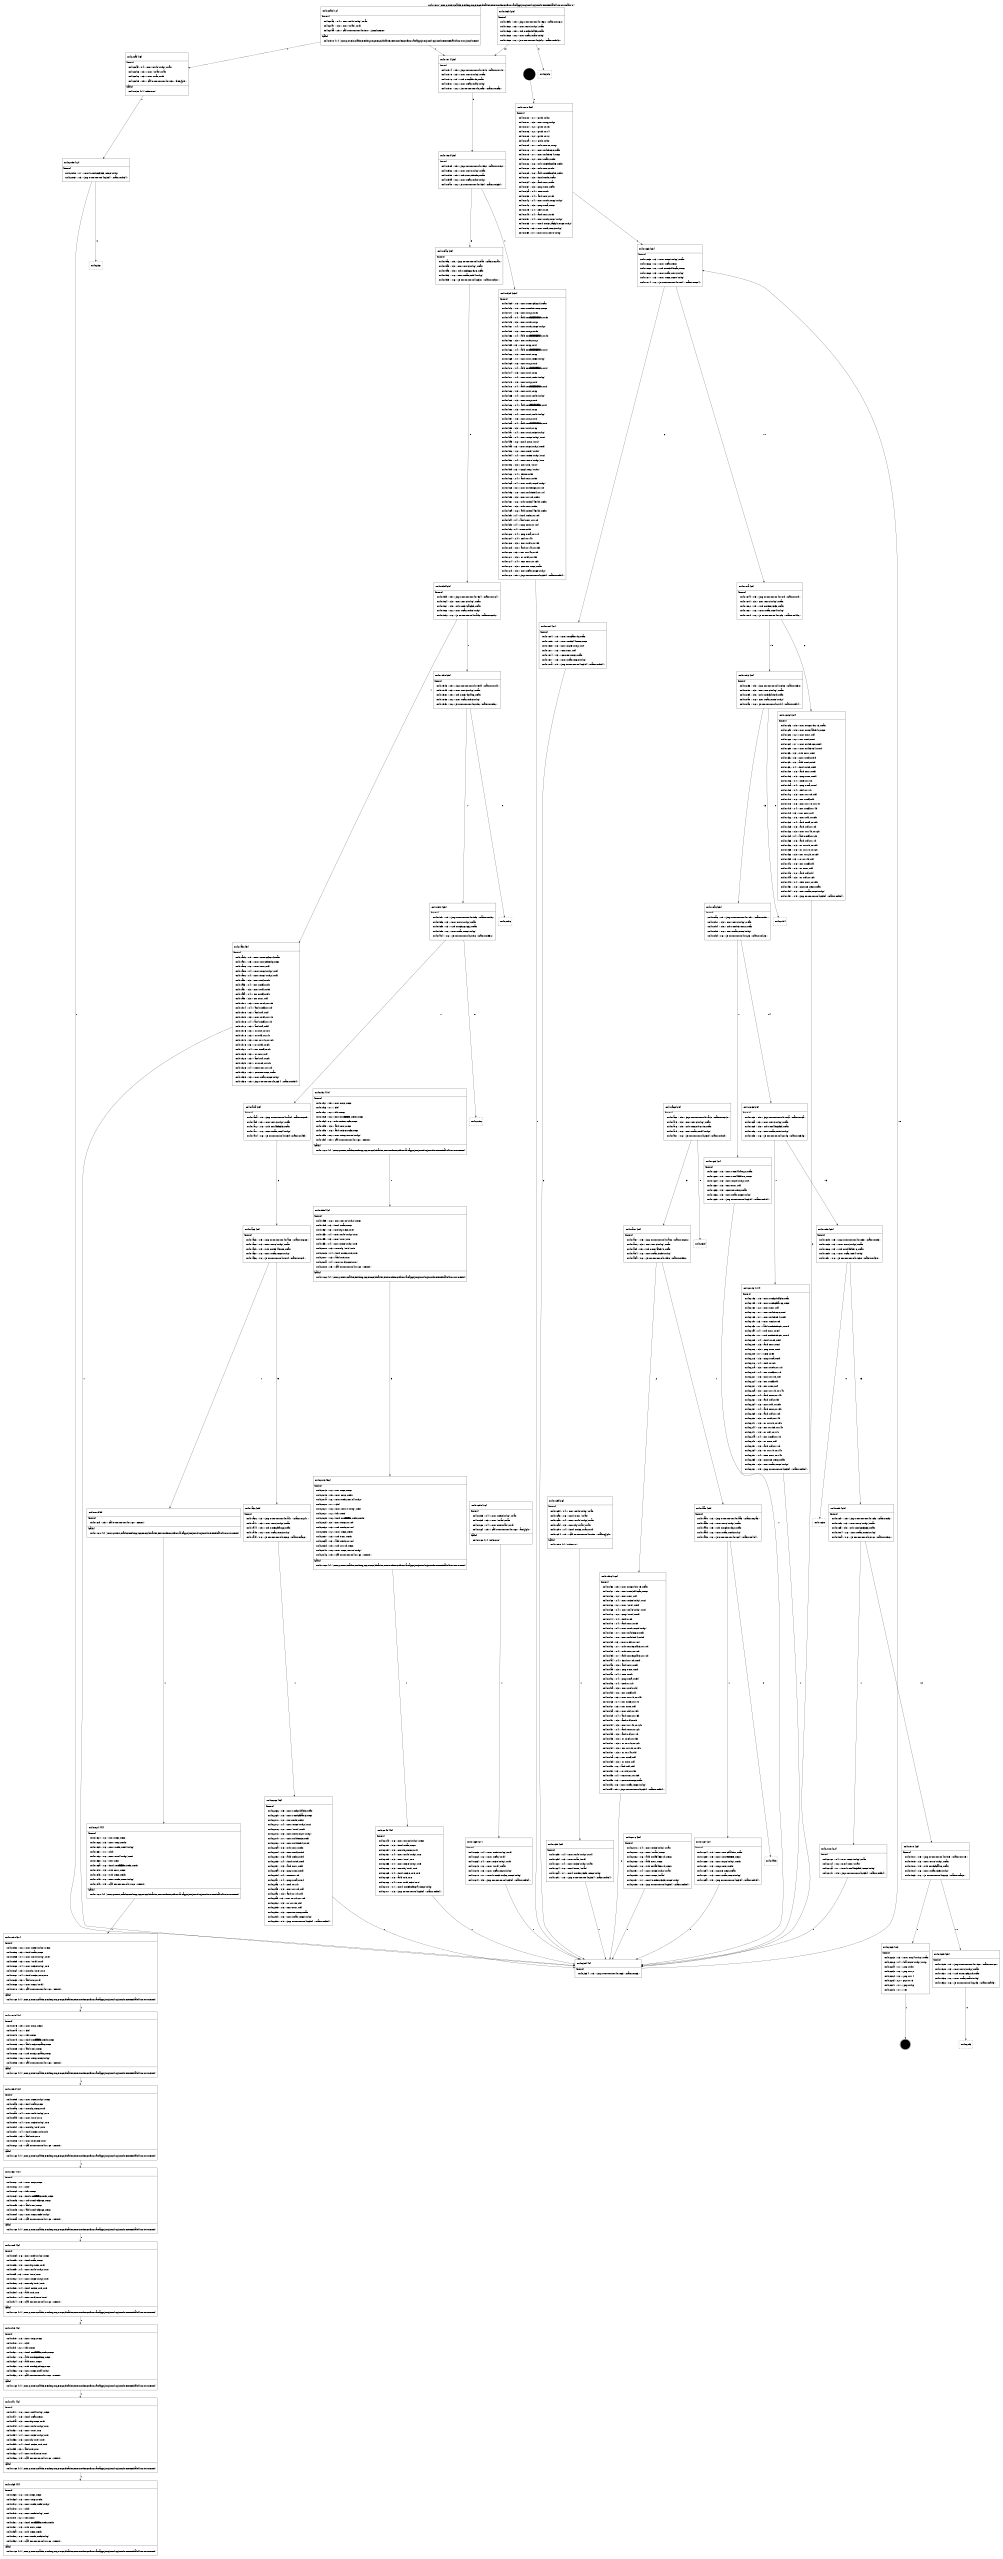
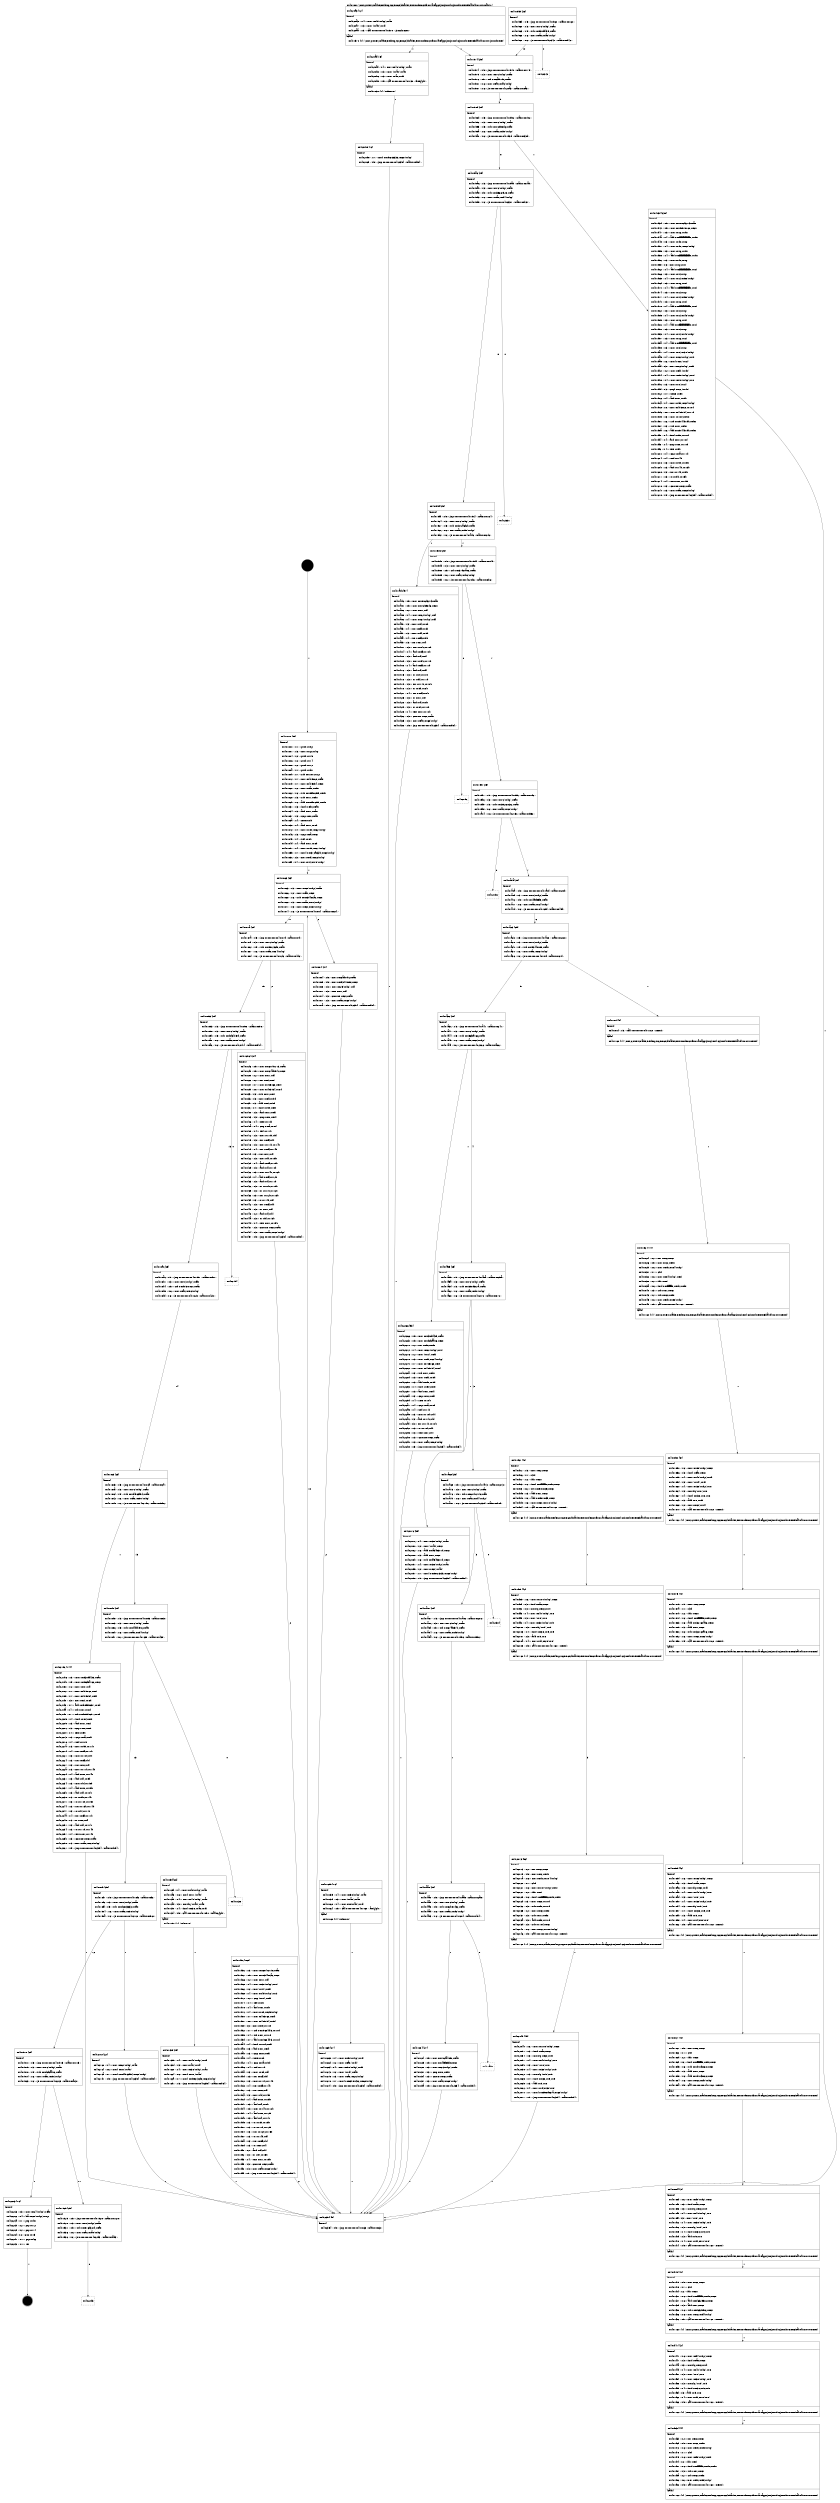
(96, 221) -> (503, 361)
(738, 1180) -> none
none -> (472, 1281)
(648, 1417) -> none
